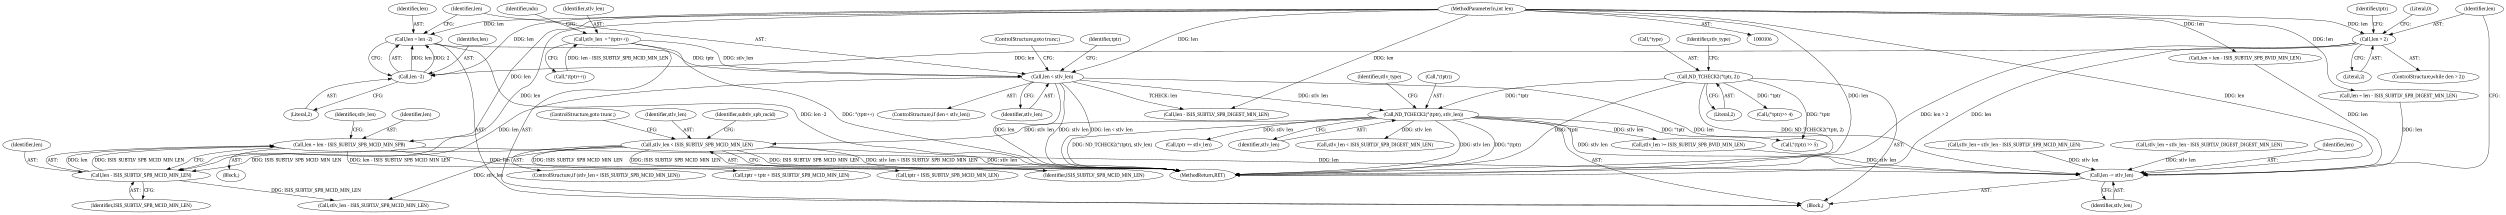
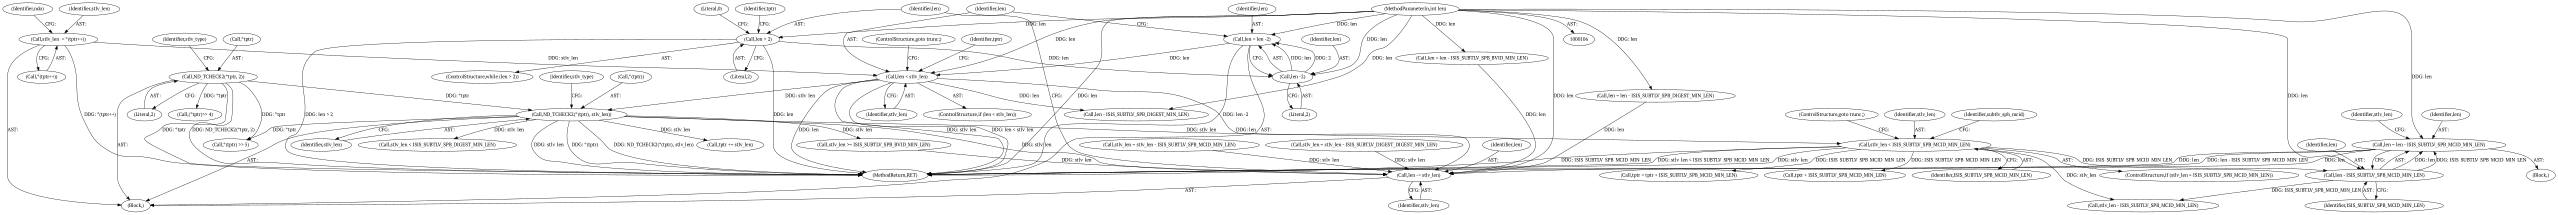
(1650, 39) -> (242, 39)
(618, 58) -> (62, 58)
(703, 58) -> (1180, 58)
(1163, 96) -> (1029, 96)
(596, 97) -> none
(349, 145) -> (2429, 145)
